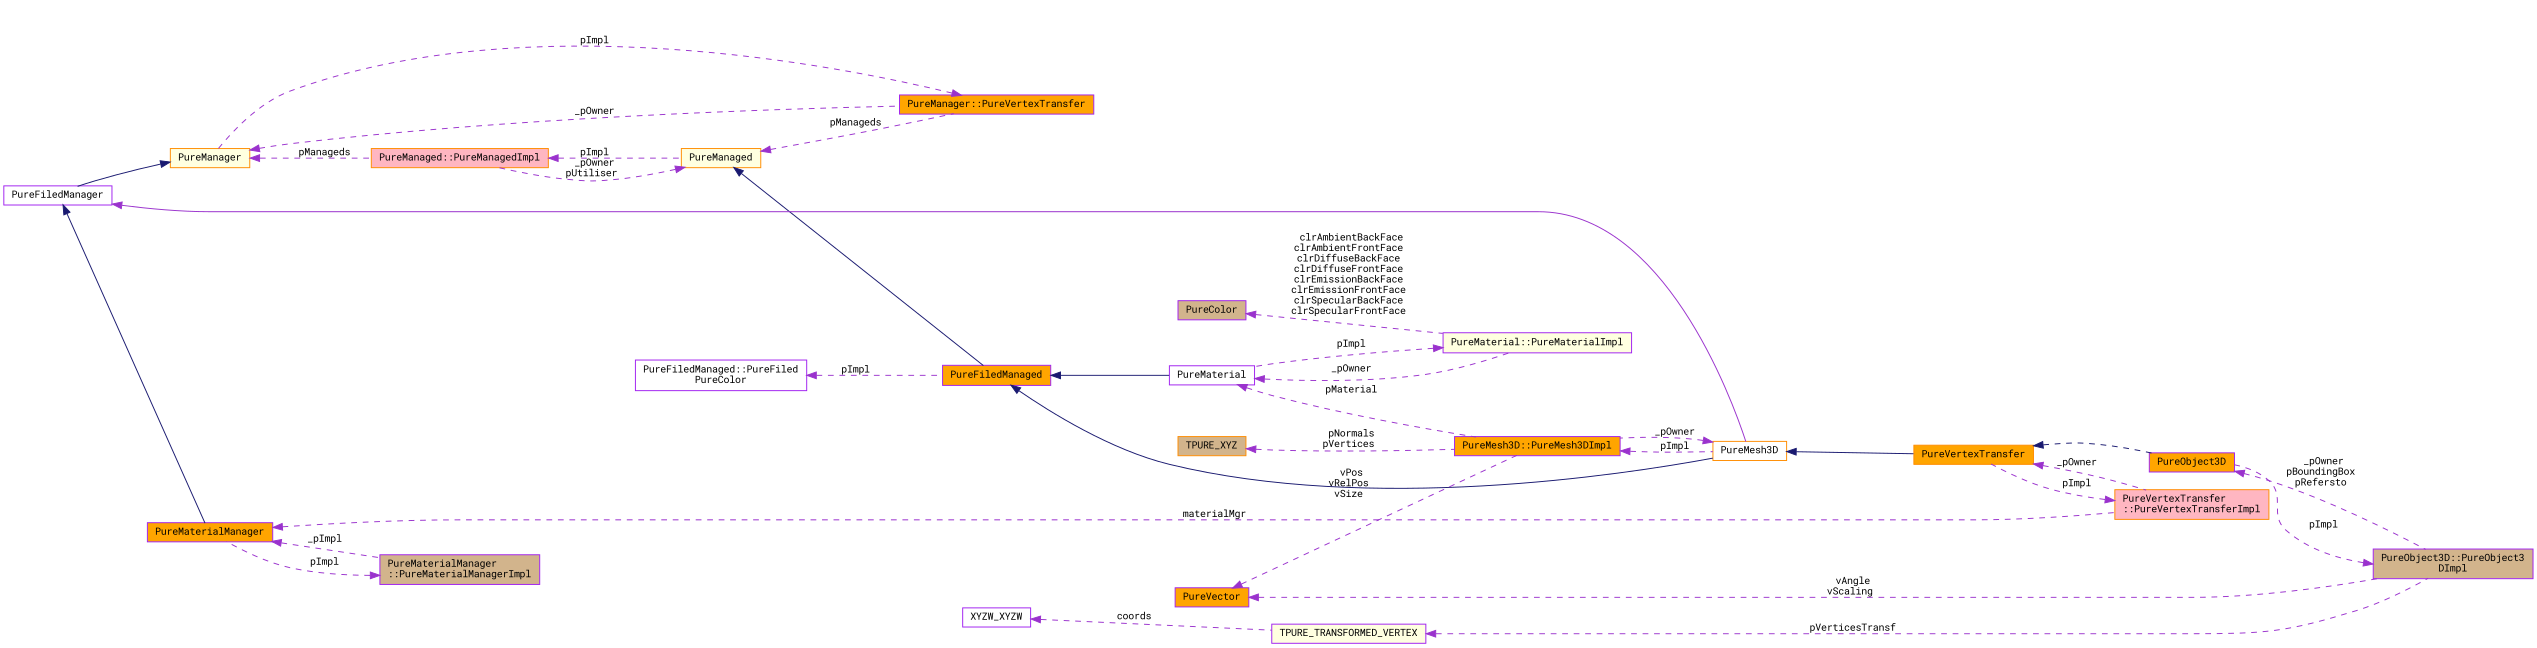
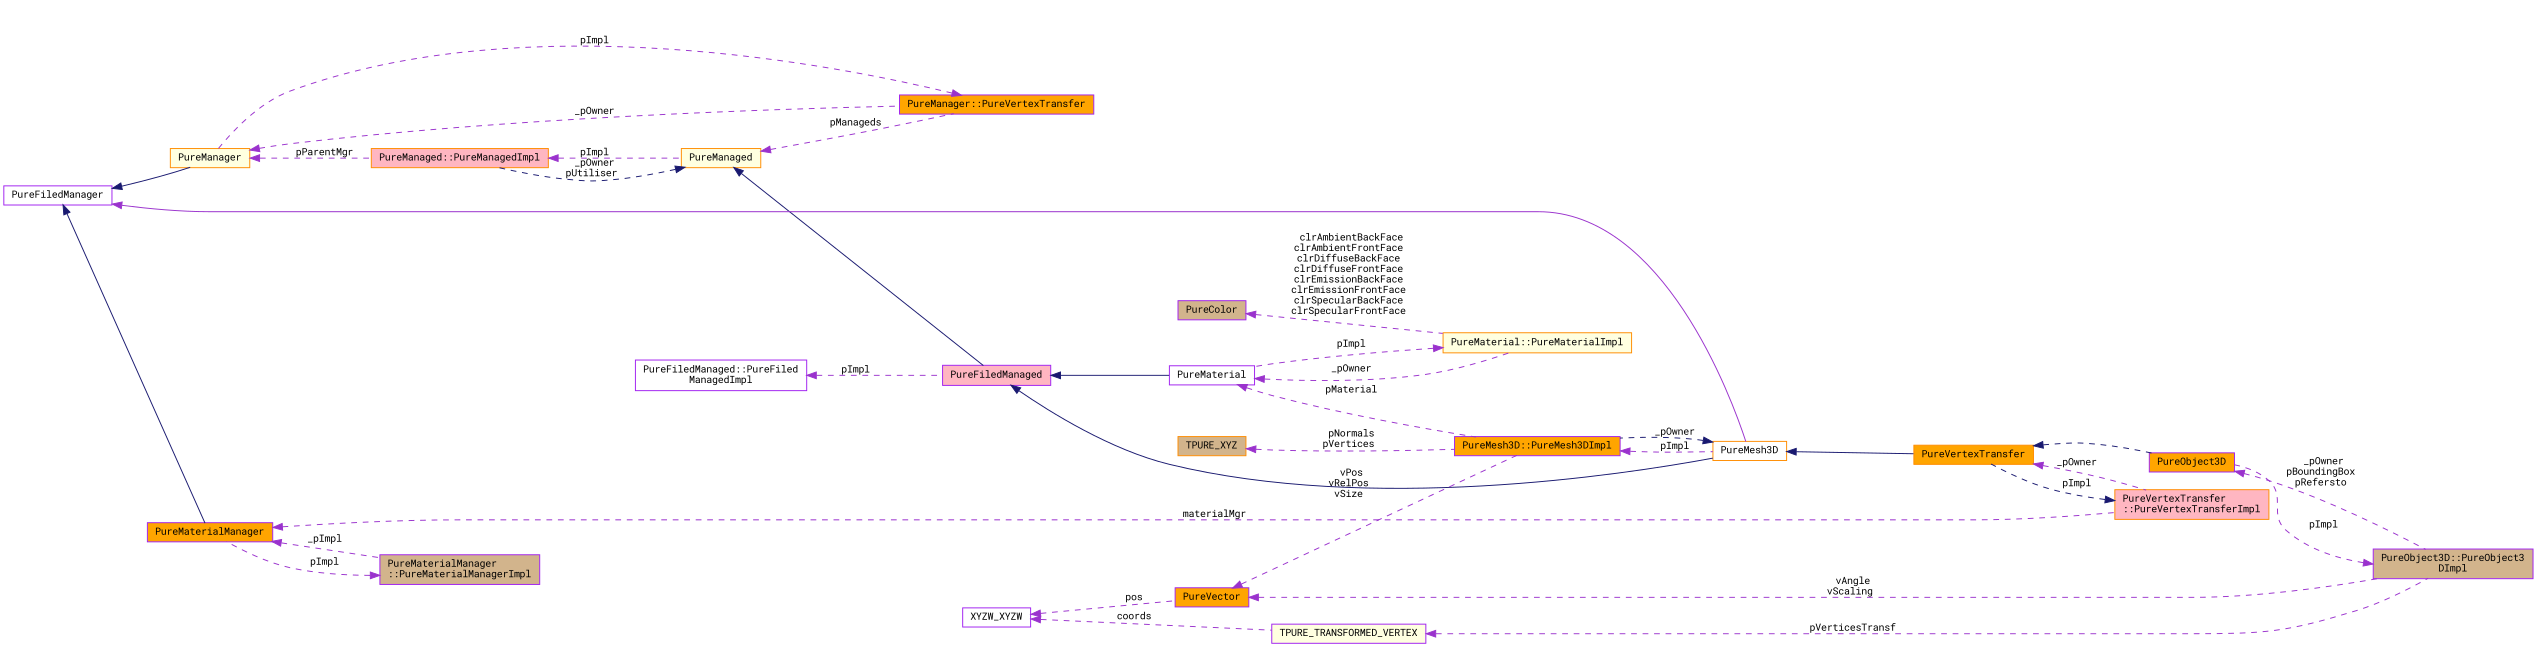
(322, 153) -> (322, 153)
(119, 174) -> (156, 177)
(586, 181) -> (586, 181)
(1537, 343) -> (1537, 343)
(721, 375) -> (721, 375)
(997, 375) -> (997, 375)
(1662, 437) -> (1662, 437)
(2046, 488) -> (2046, 488)
none -> (1108, 607)
